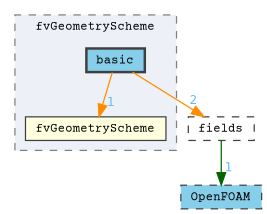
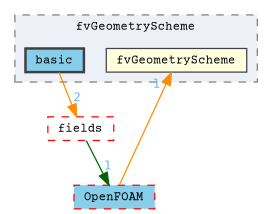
(107, 89) -> (143, 135)
(221, 129) -> (81, 129)
(221, 197) -> (114, 197)
